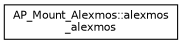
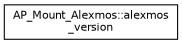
(91, 22) -> (91, 22)
